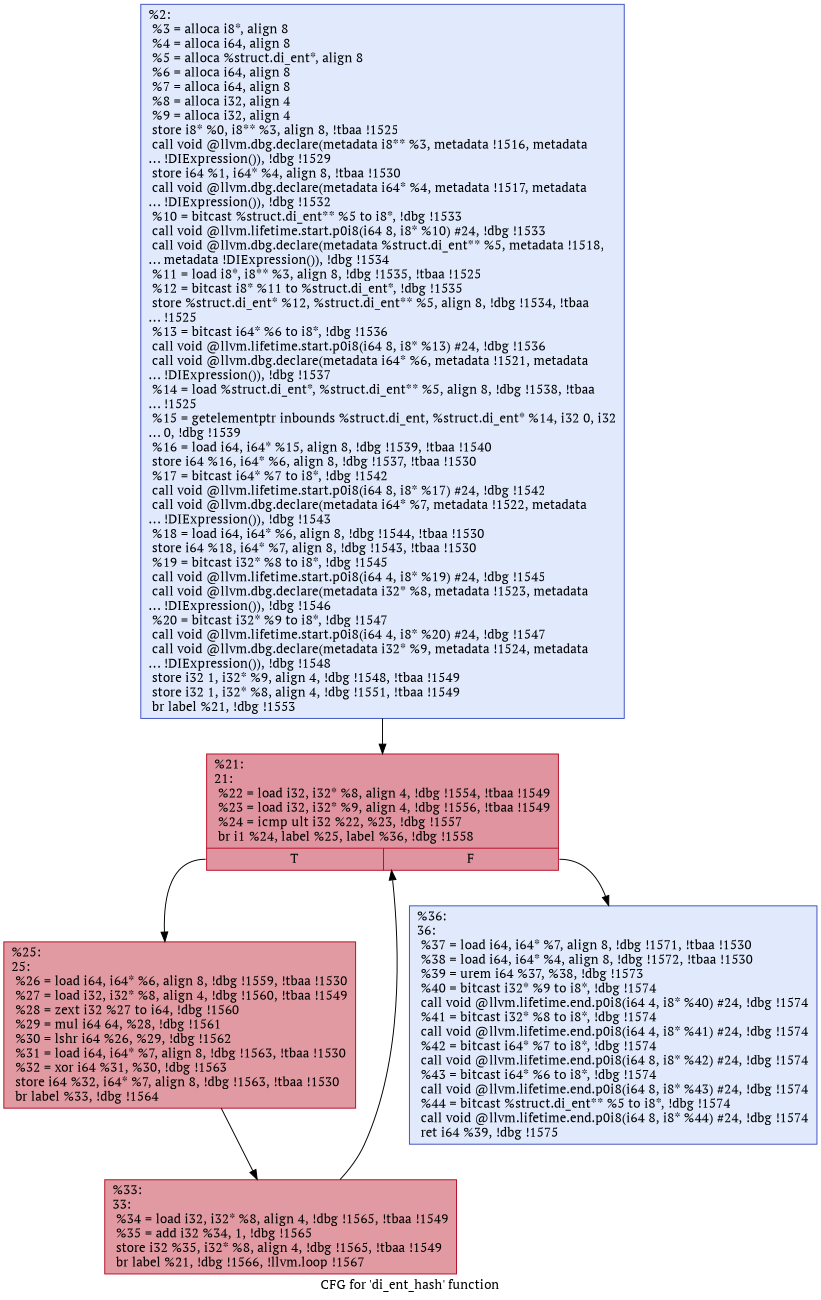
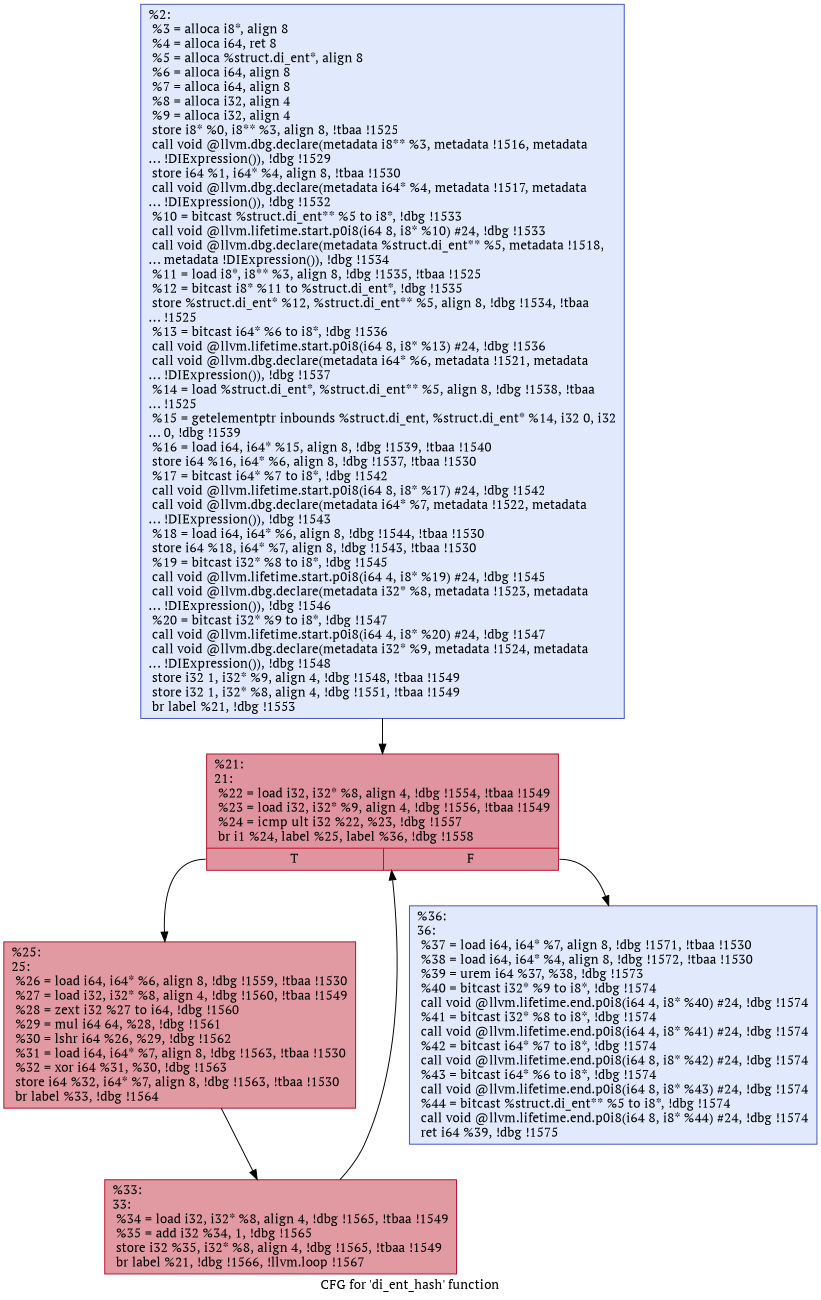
(220, 44) -> (213, 44)
